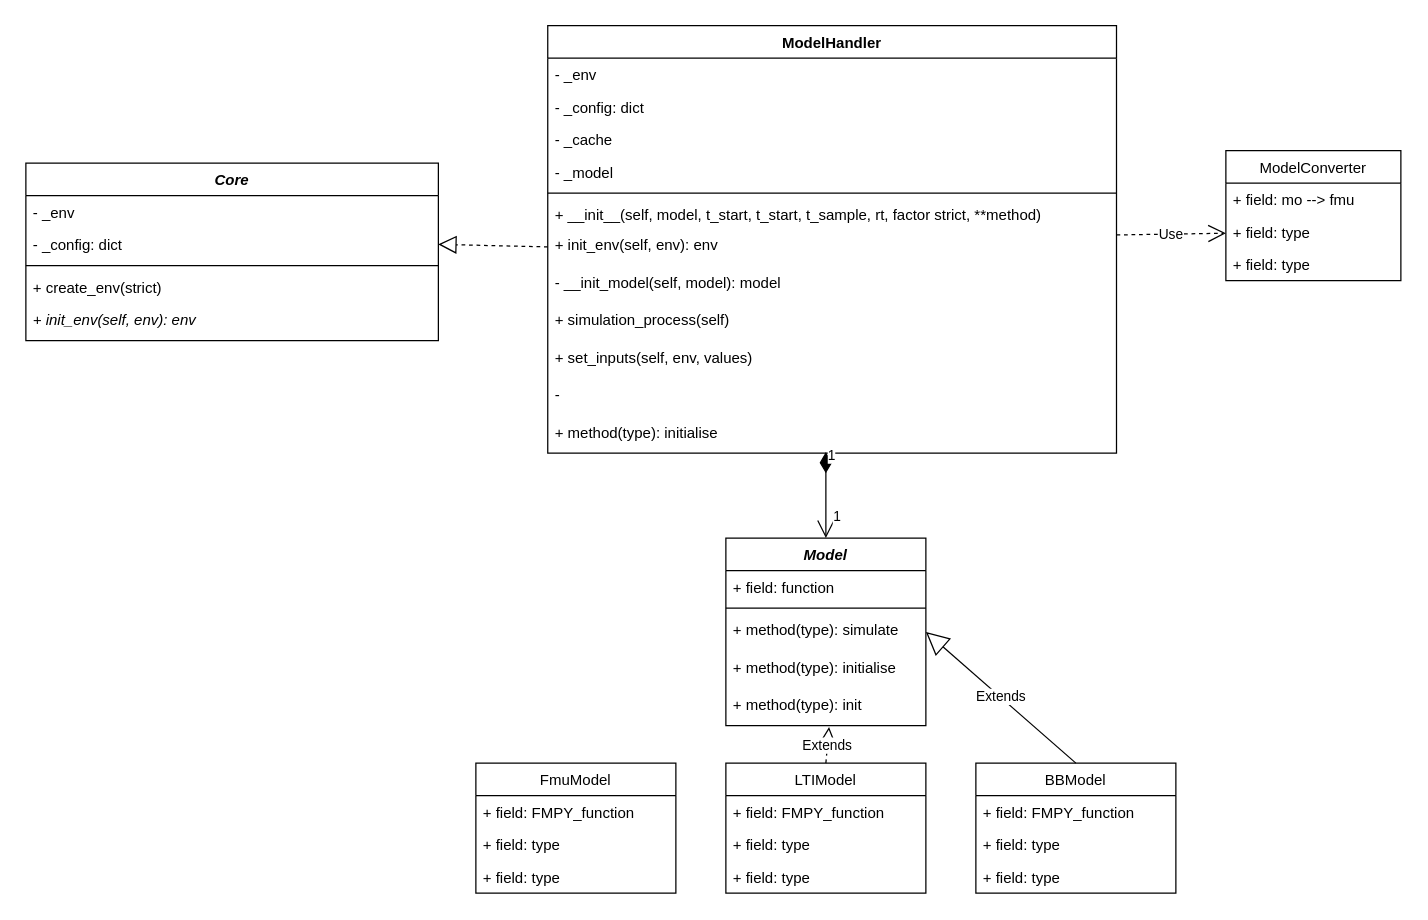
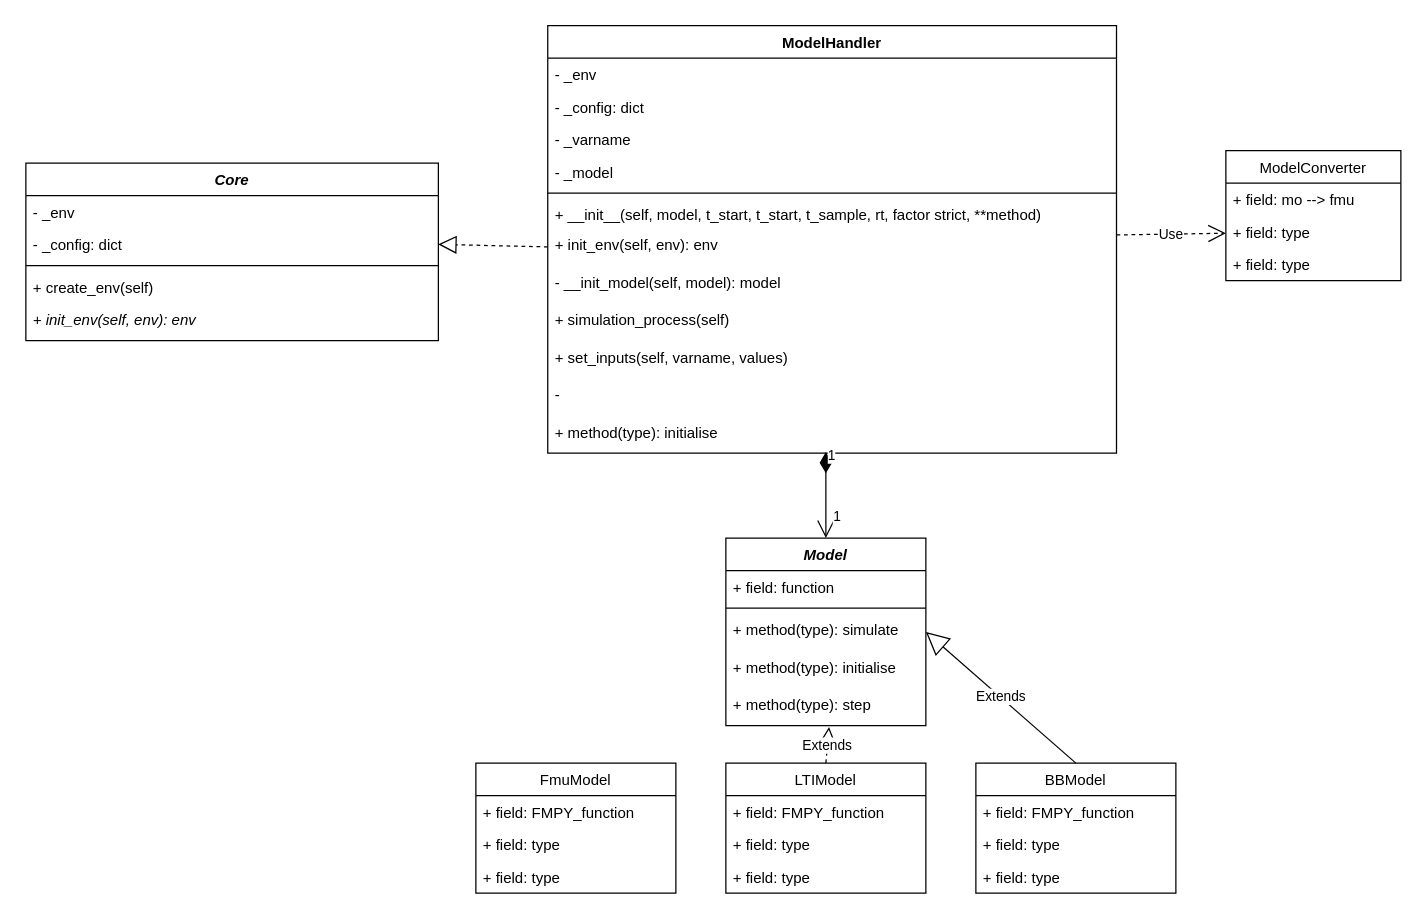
(586, 140) -> (594, 140)
(113, 288) -> (104, 288)
(669, 358) -> (686, 358)
(807, 705) -> (811, 705)
